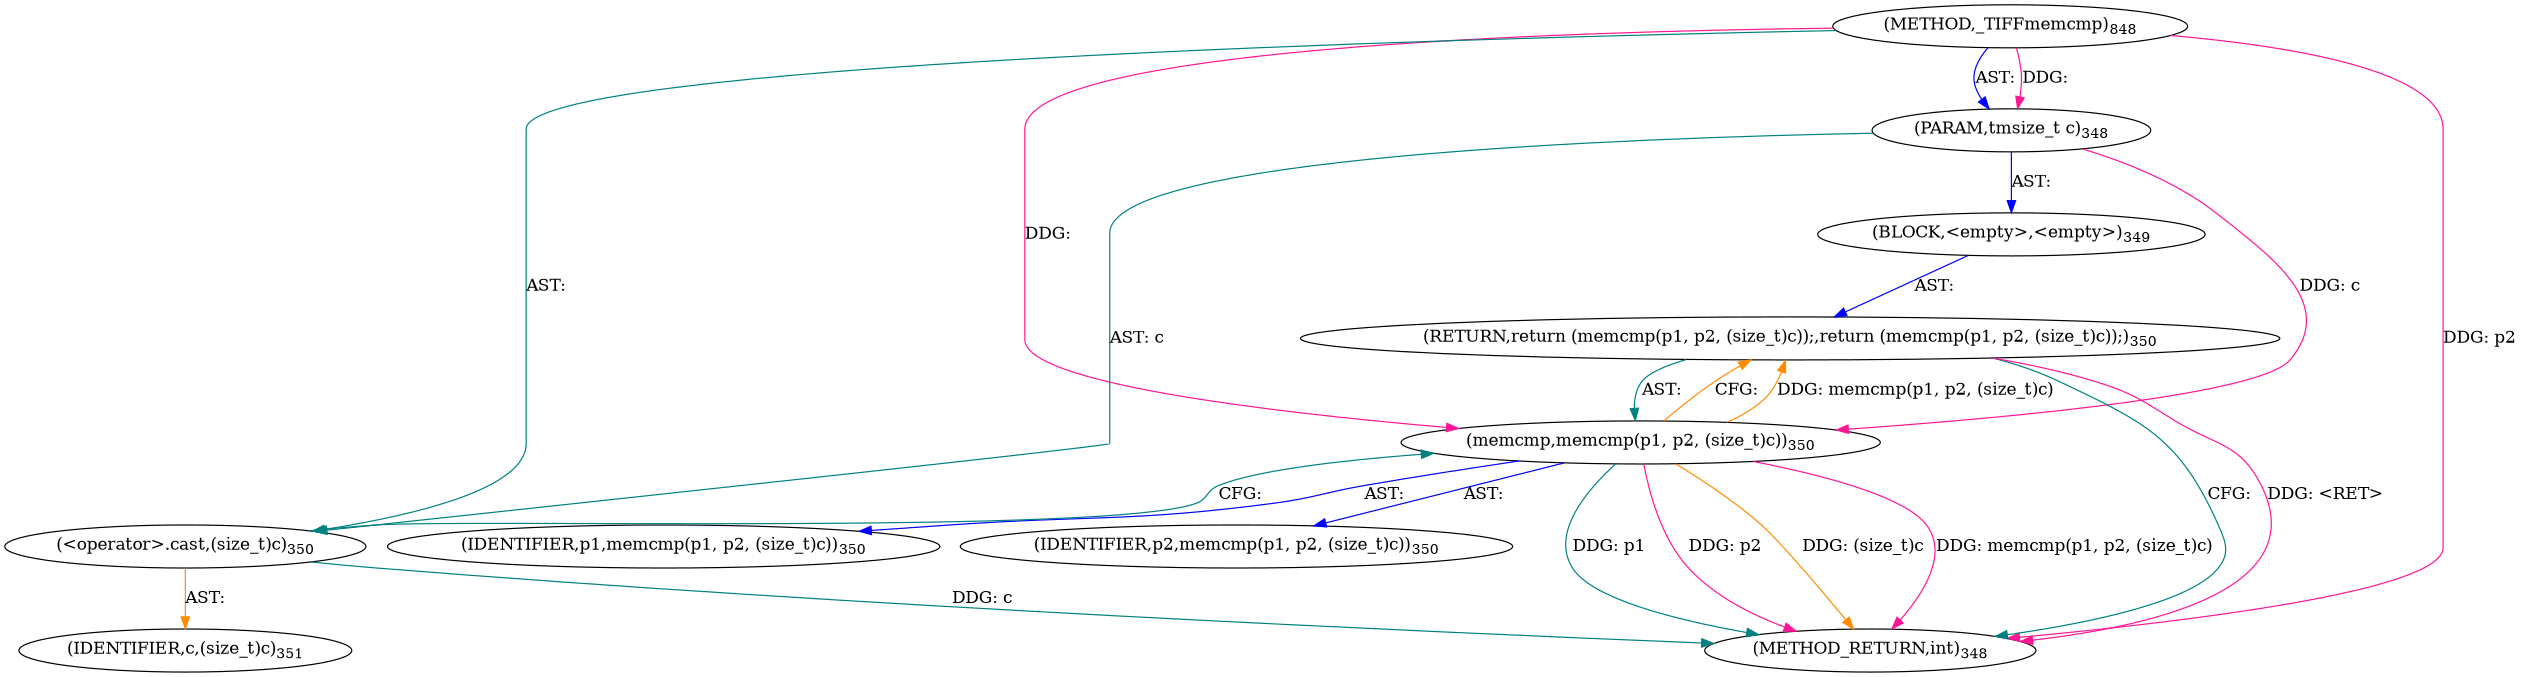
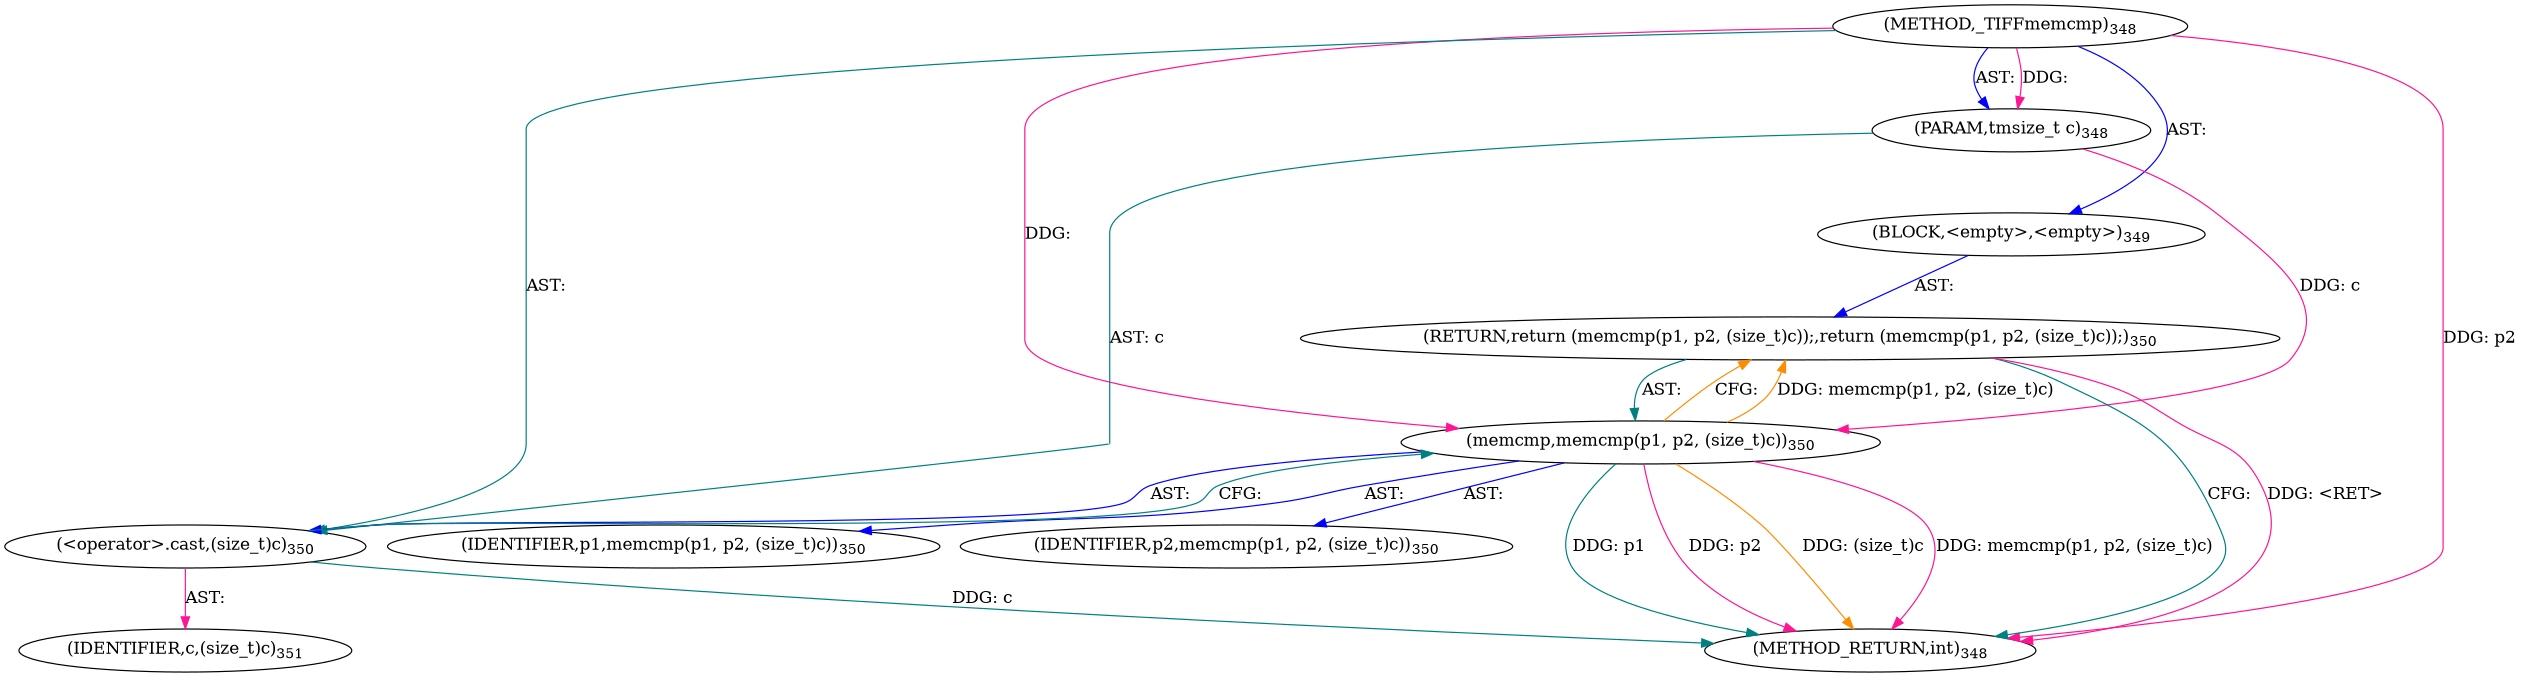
(2123, 25) -> (2123, 25)
(2011, 176) -> (2167, 128)
none -> (1099, 507)
(185, 593) -> (185, 593)
